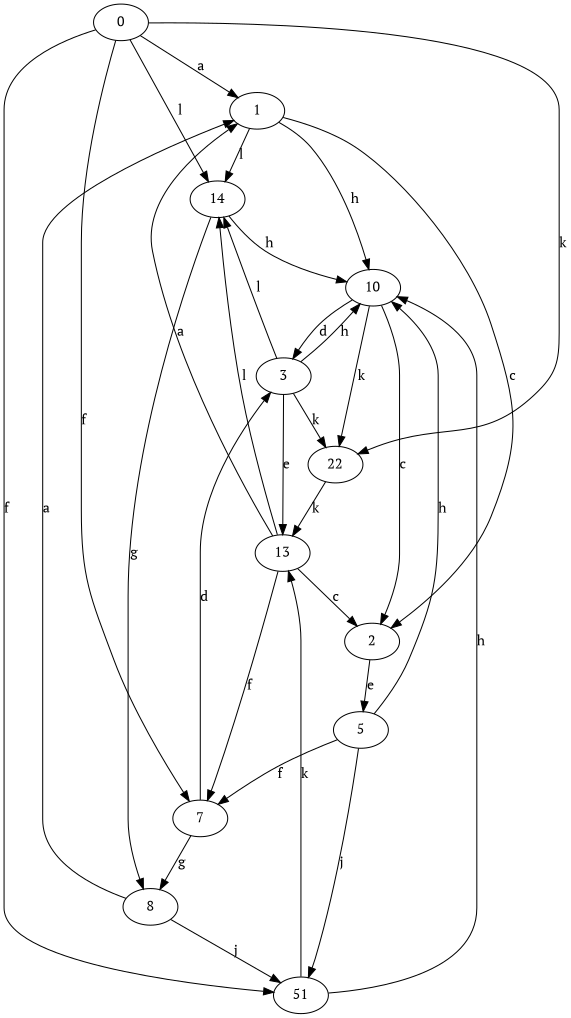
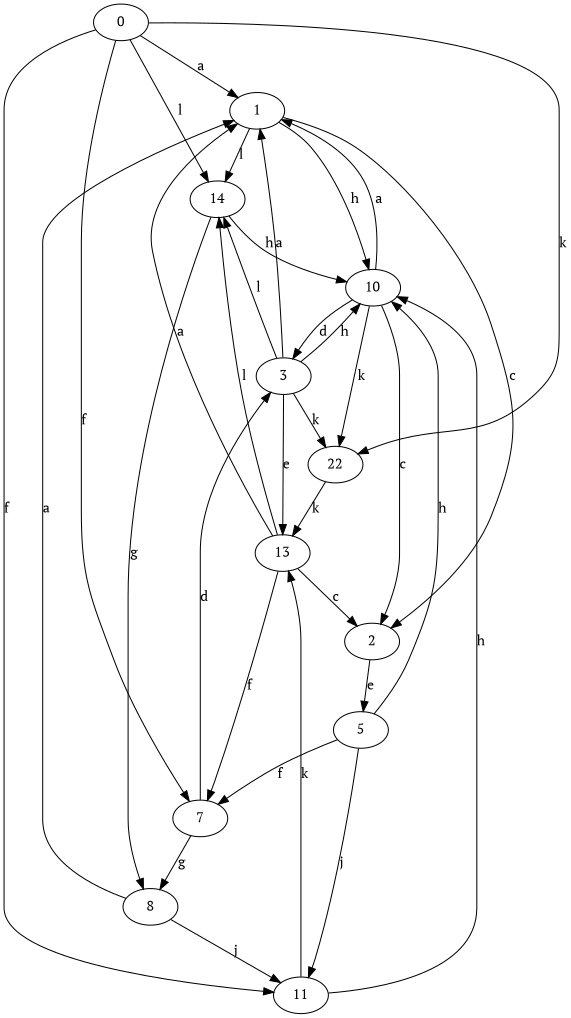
none -> (363, 179)
none -> (276, 248)
(301, 995) -> (301, 995)
